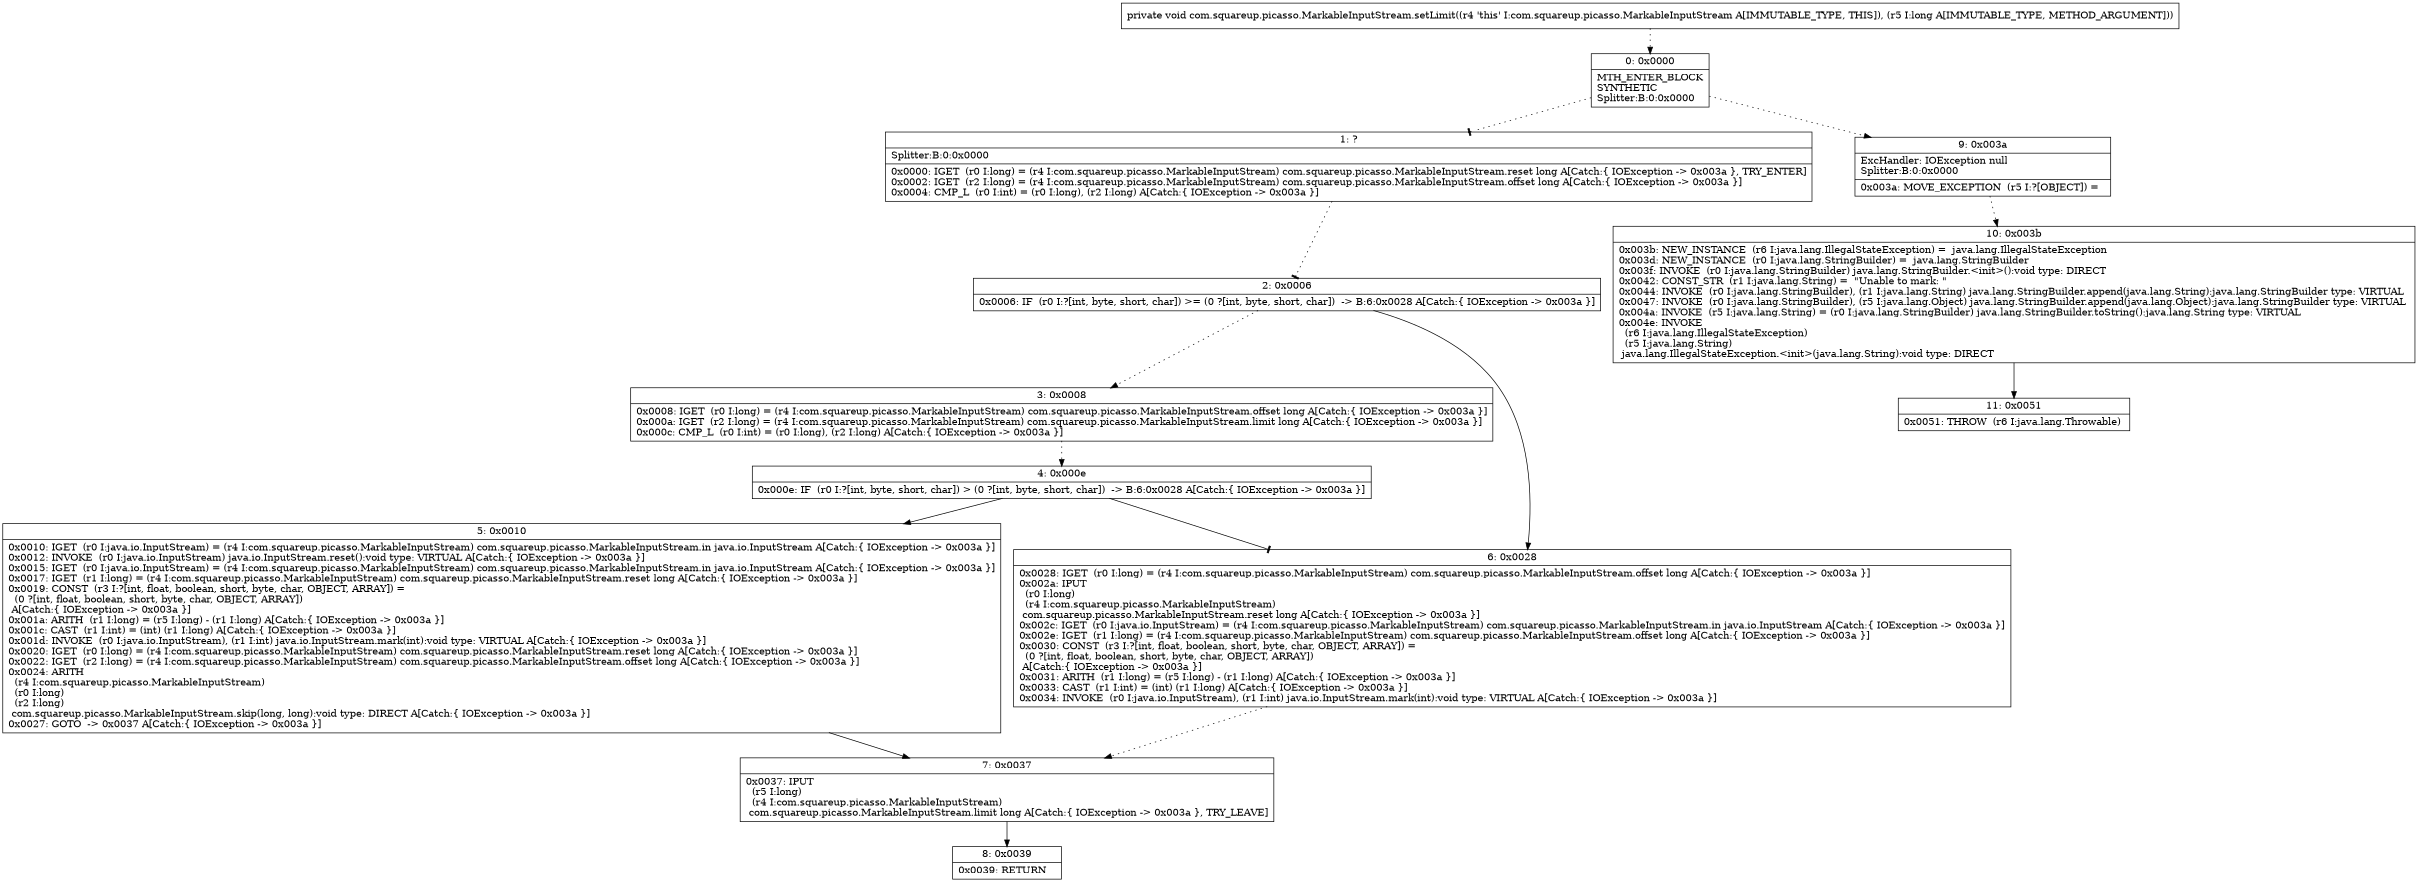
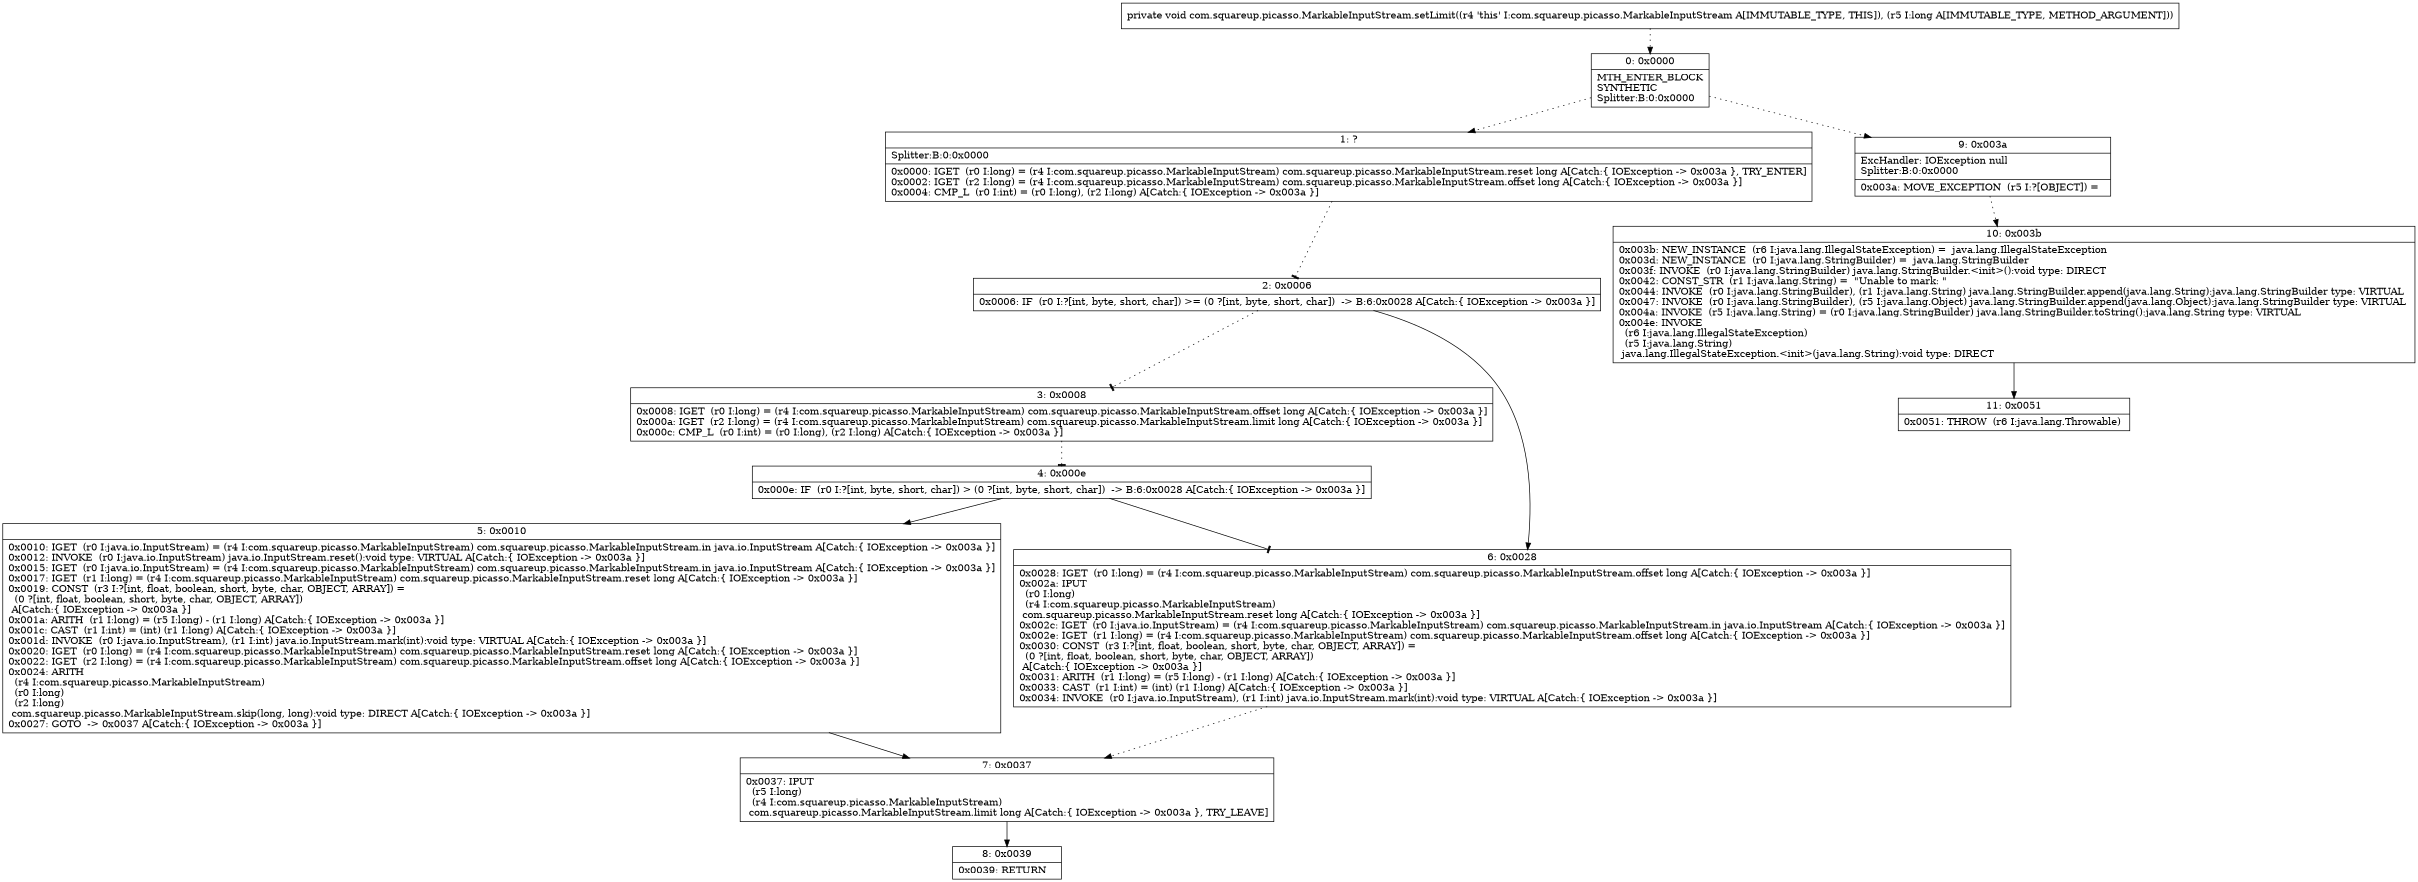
(1533, 114) -> (1533, 114)
(1186, 348) -> (1186, 348)
(1062, 450) -> (1062, 450)
